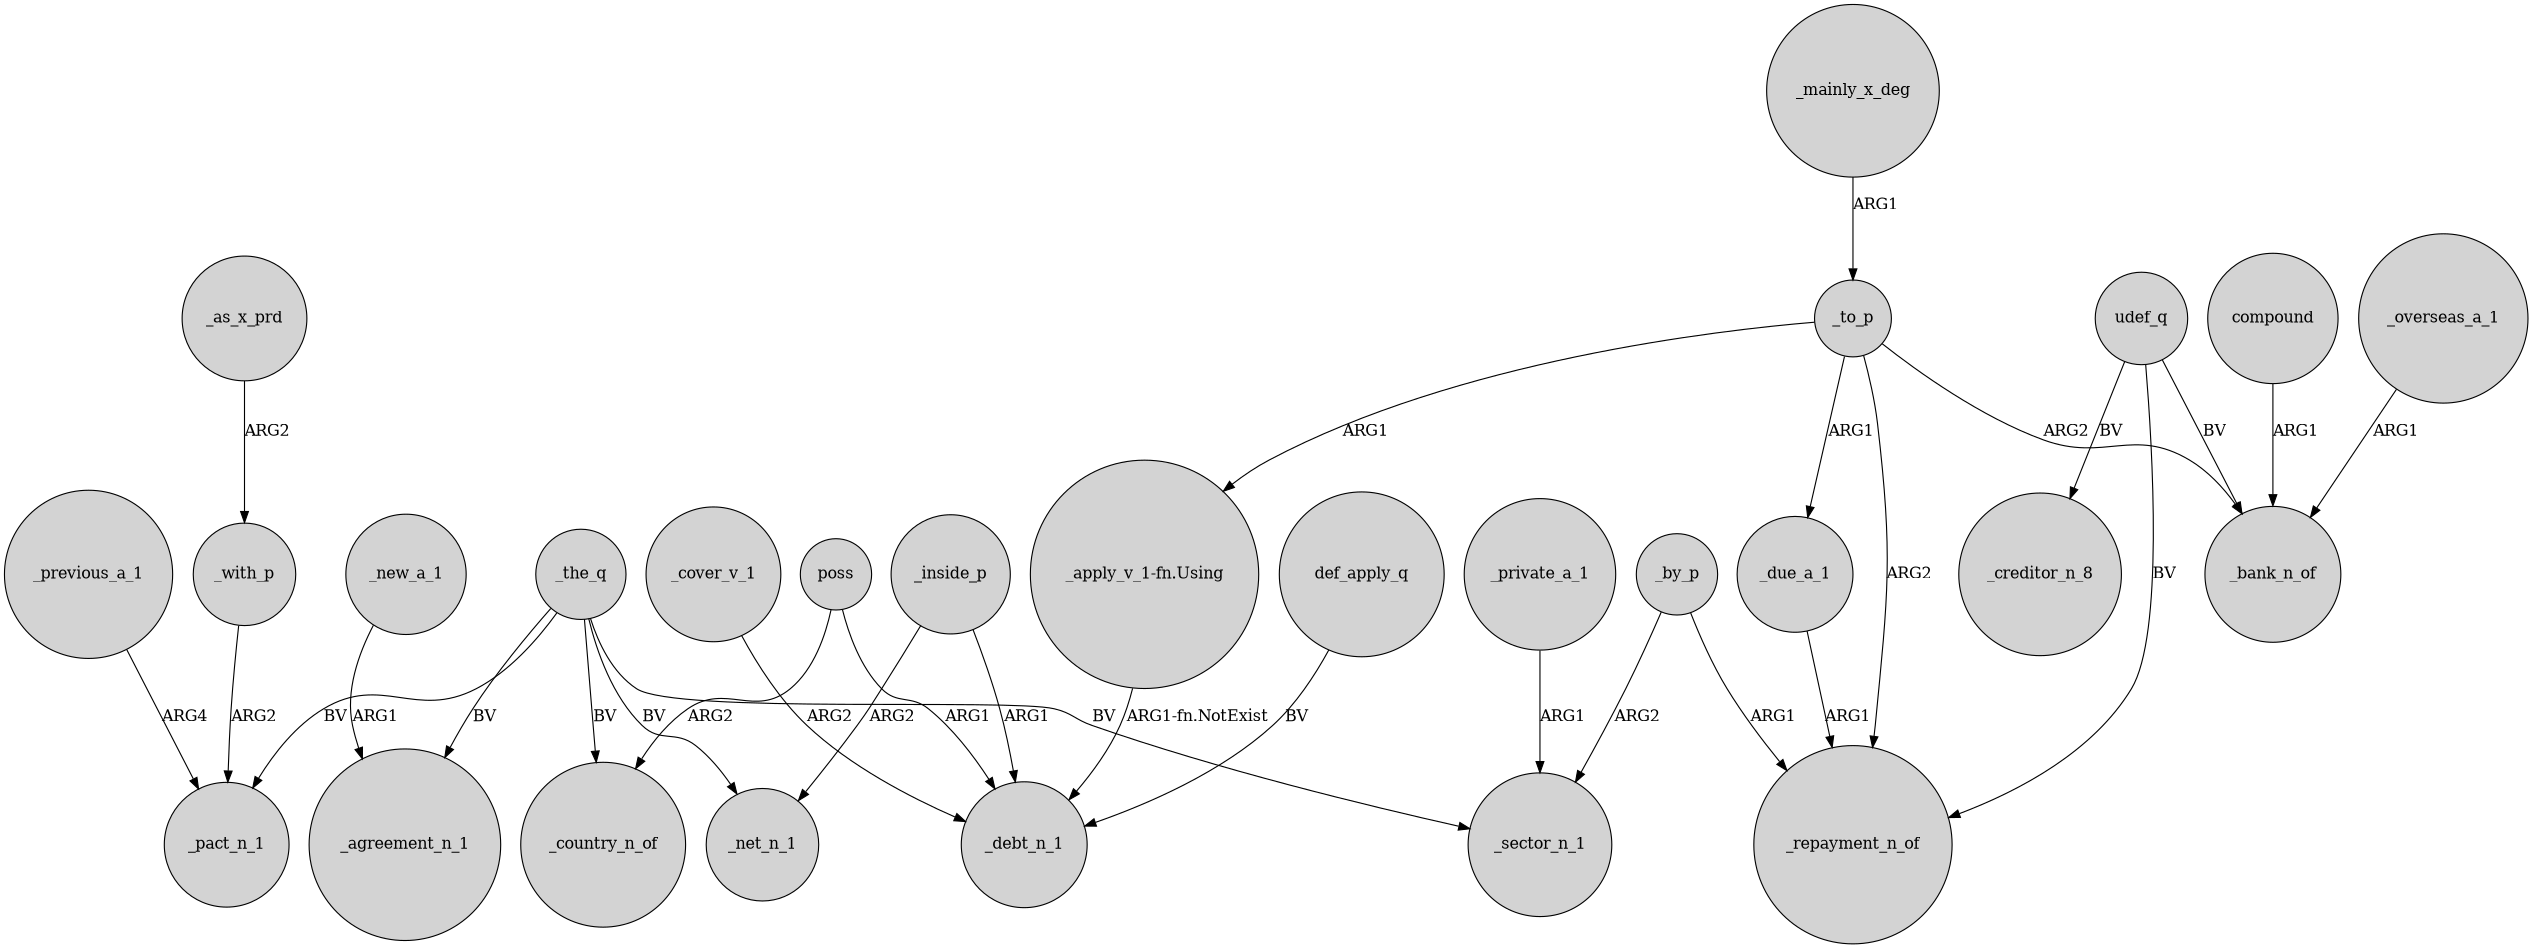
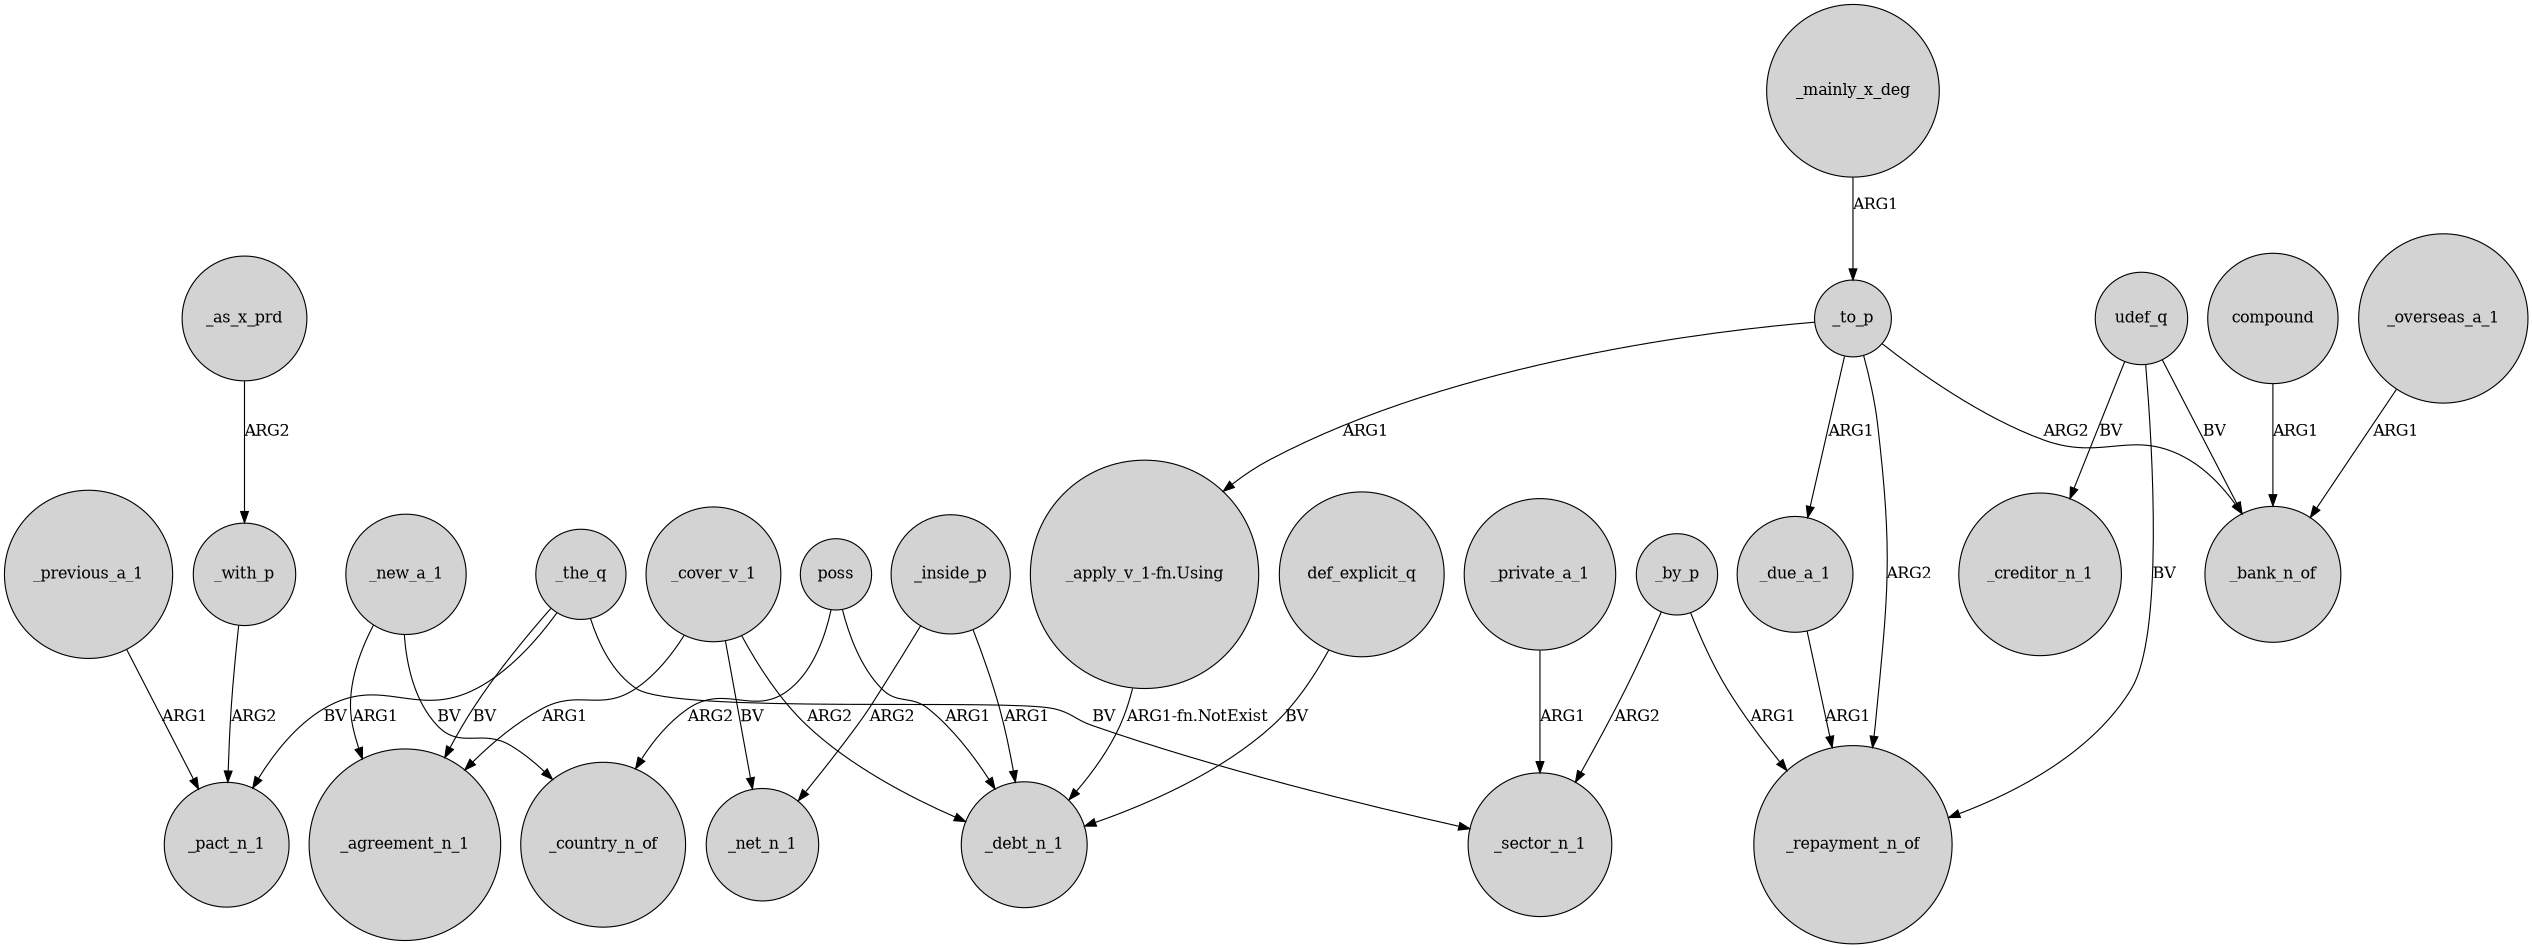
(1362, 574) -> (1362, 574)
(2040, 574) -> (2040, 574)
(590, 685) -> (446, 733)
none -> (582, 700)
(185, 717) -> (185, 717)
(639, 722) -> (738, 709)
